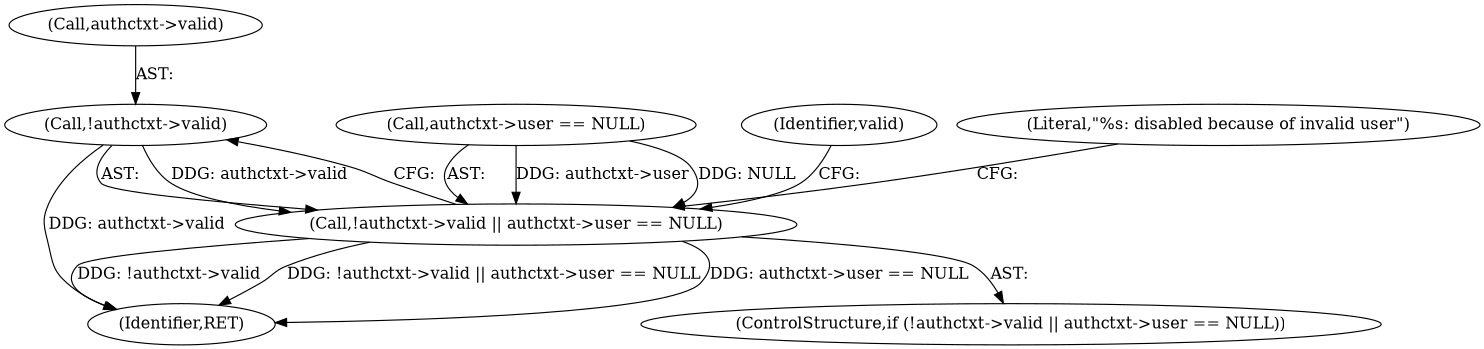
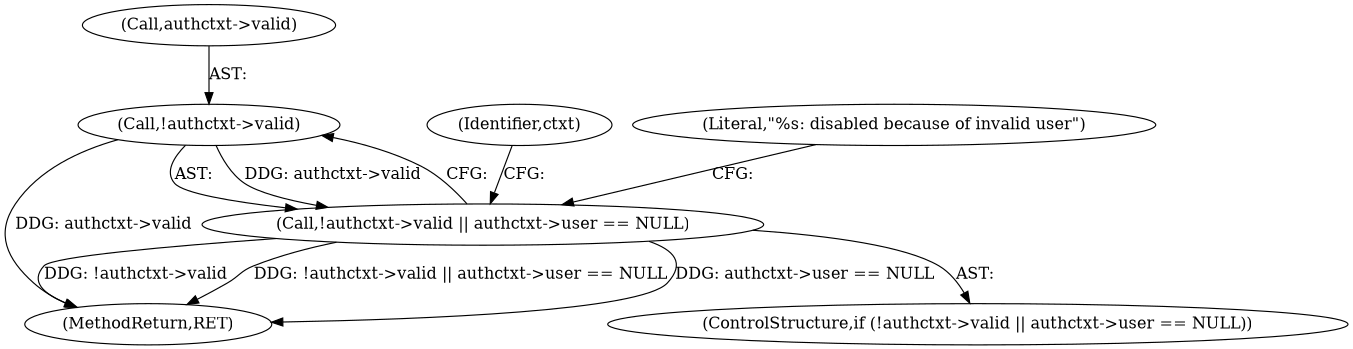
(516, 125) -> none
(839, 125) -> (520, 125)
(181, 324) -> (148, 324)
